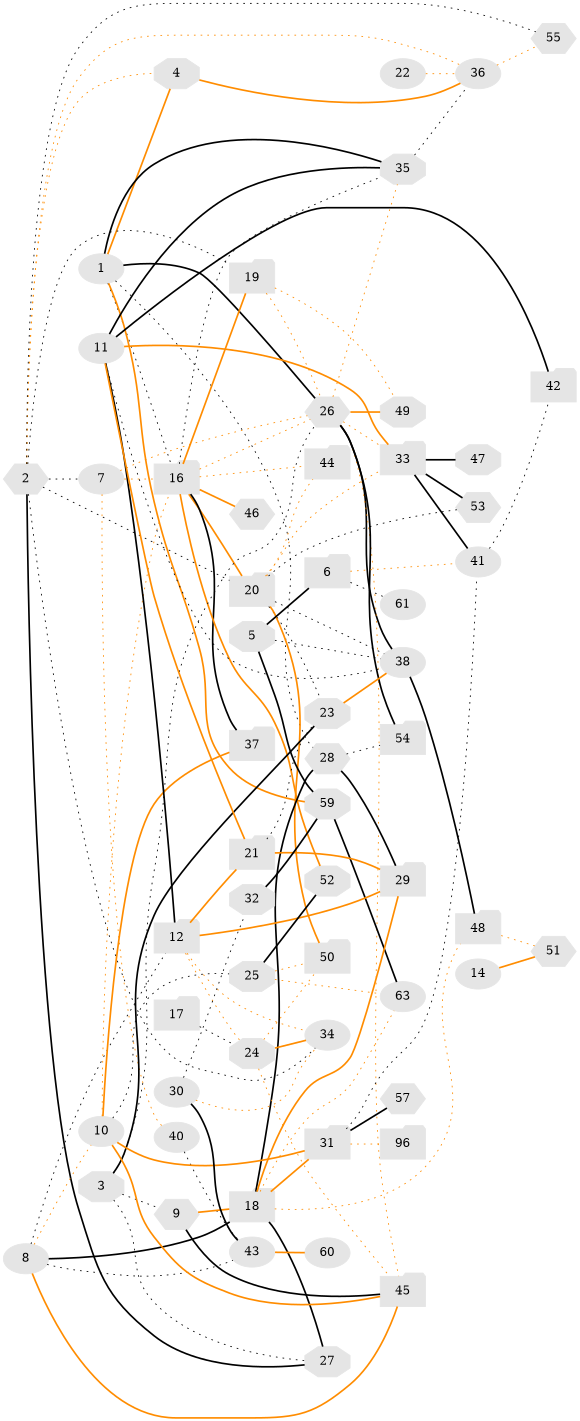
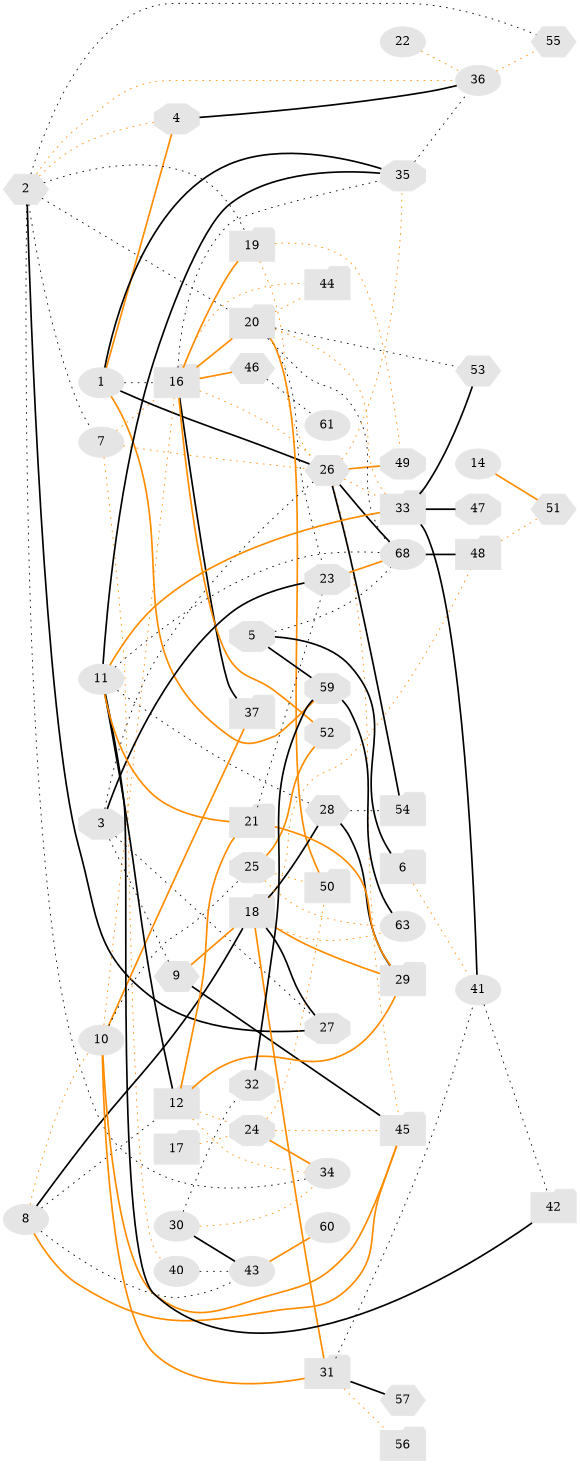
(330, 102) -> (329, 105)
(274, 491) -> (210, 753)
(364, 588) -> (280, 390)
(403, 662) -> (403, 554)
(290, 929) -> (291, 801)
(217, 1035) -> (220, 1138)
(403, 1144) -> (403, 1446)
